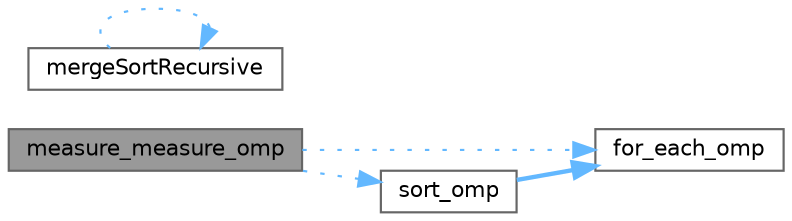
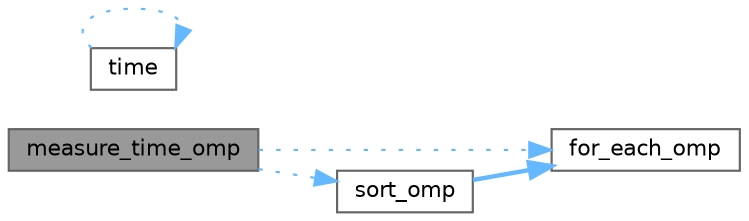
(155, 69) -> (134, 69)
(155, 150) -> (134, 150)
